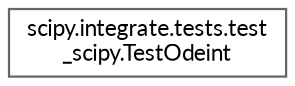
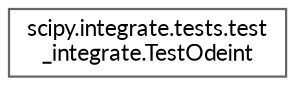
(148, 43) -> (148, 43)
